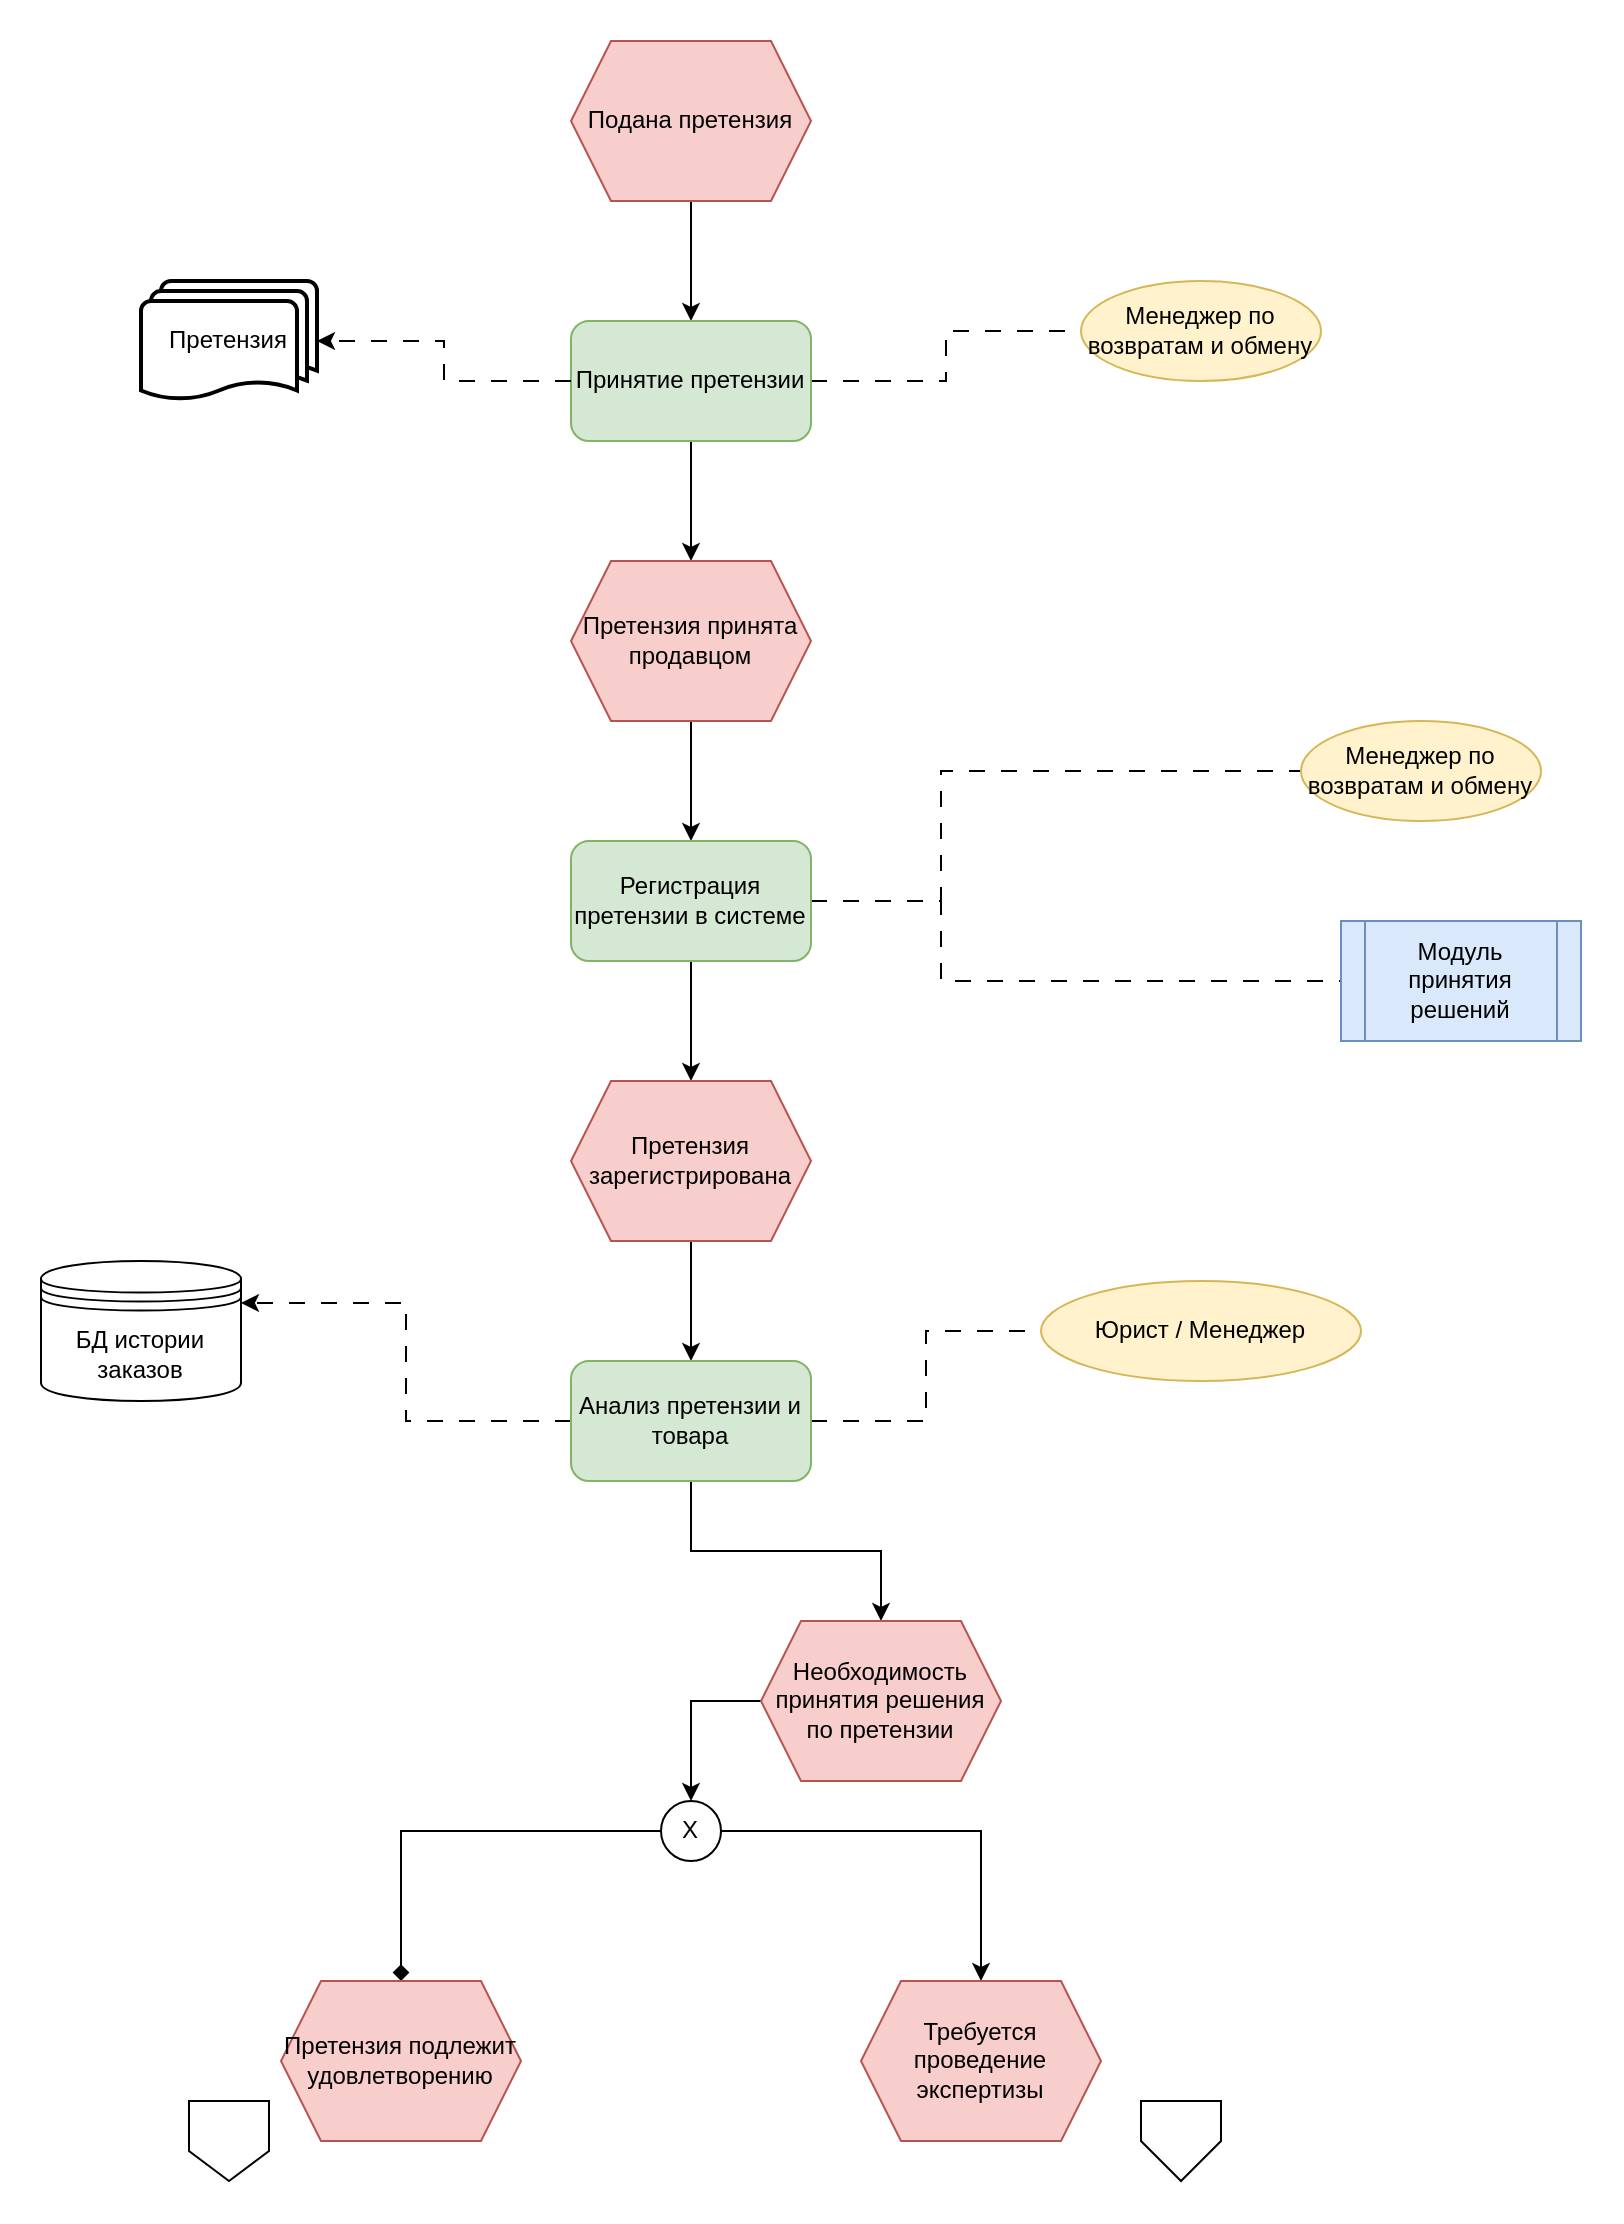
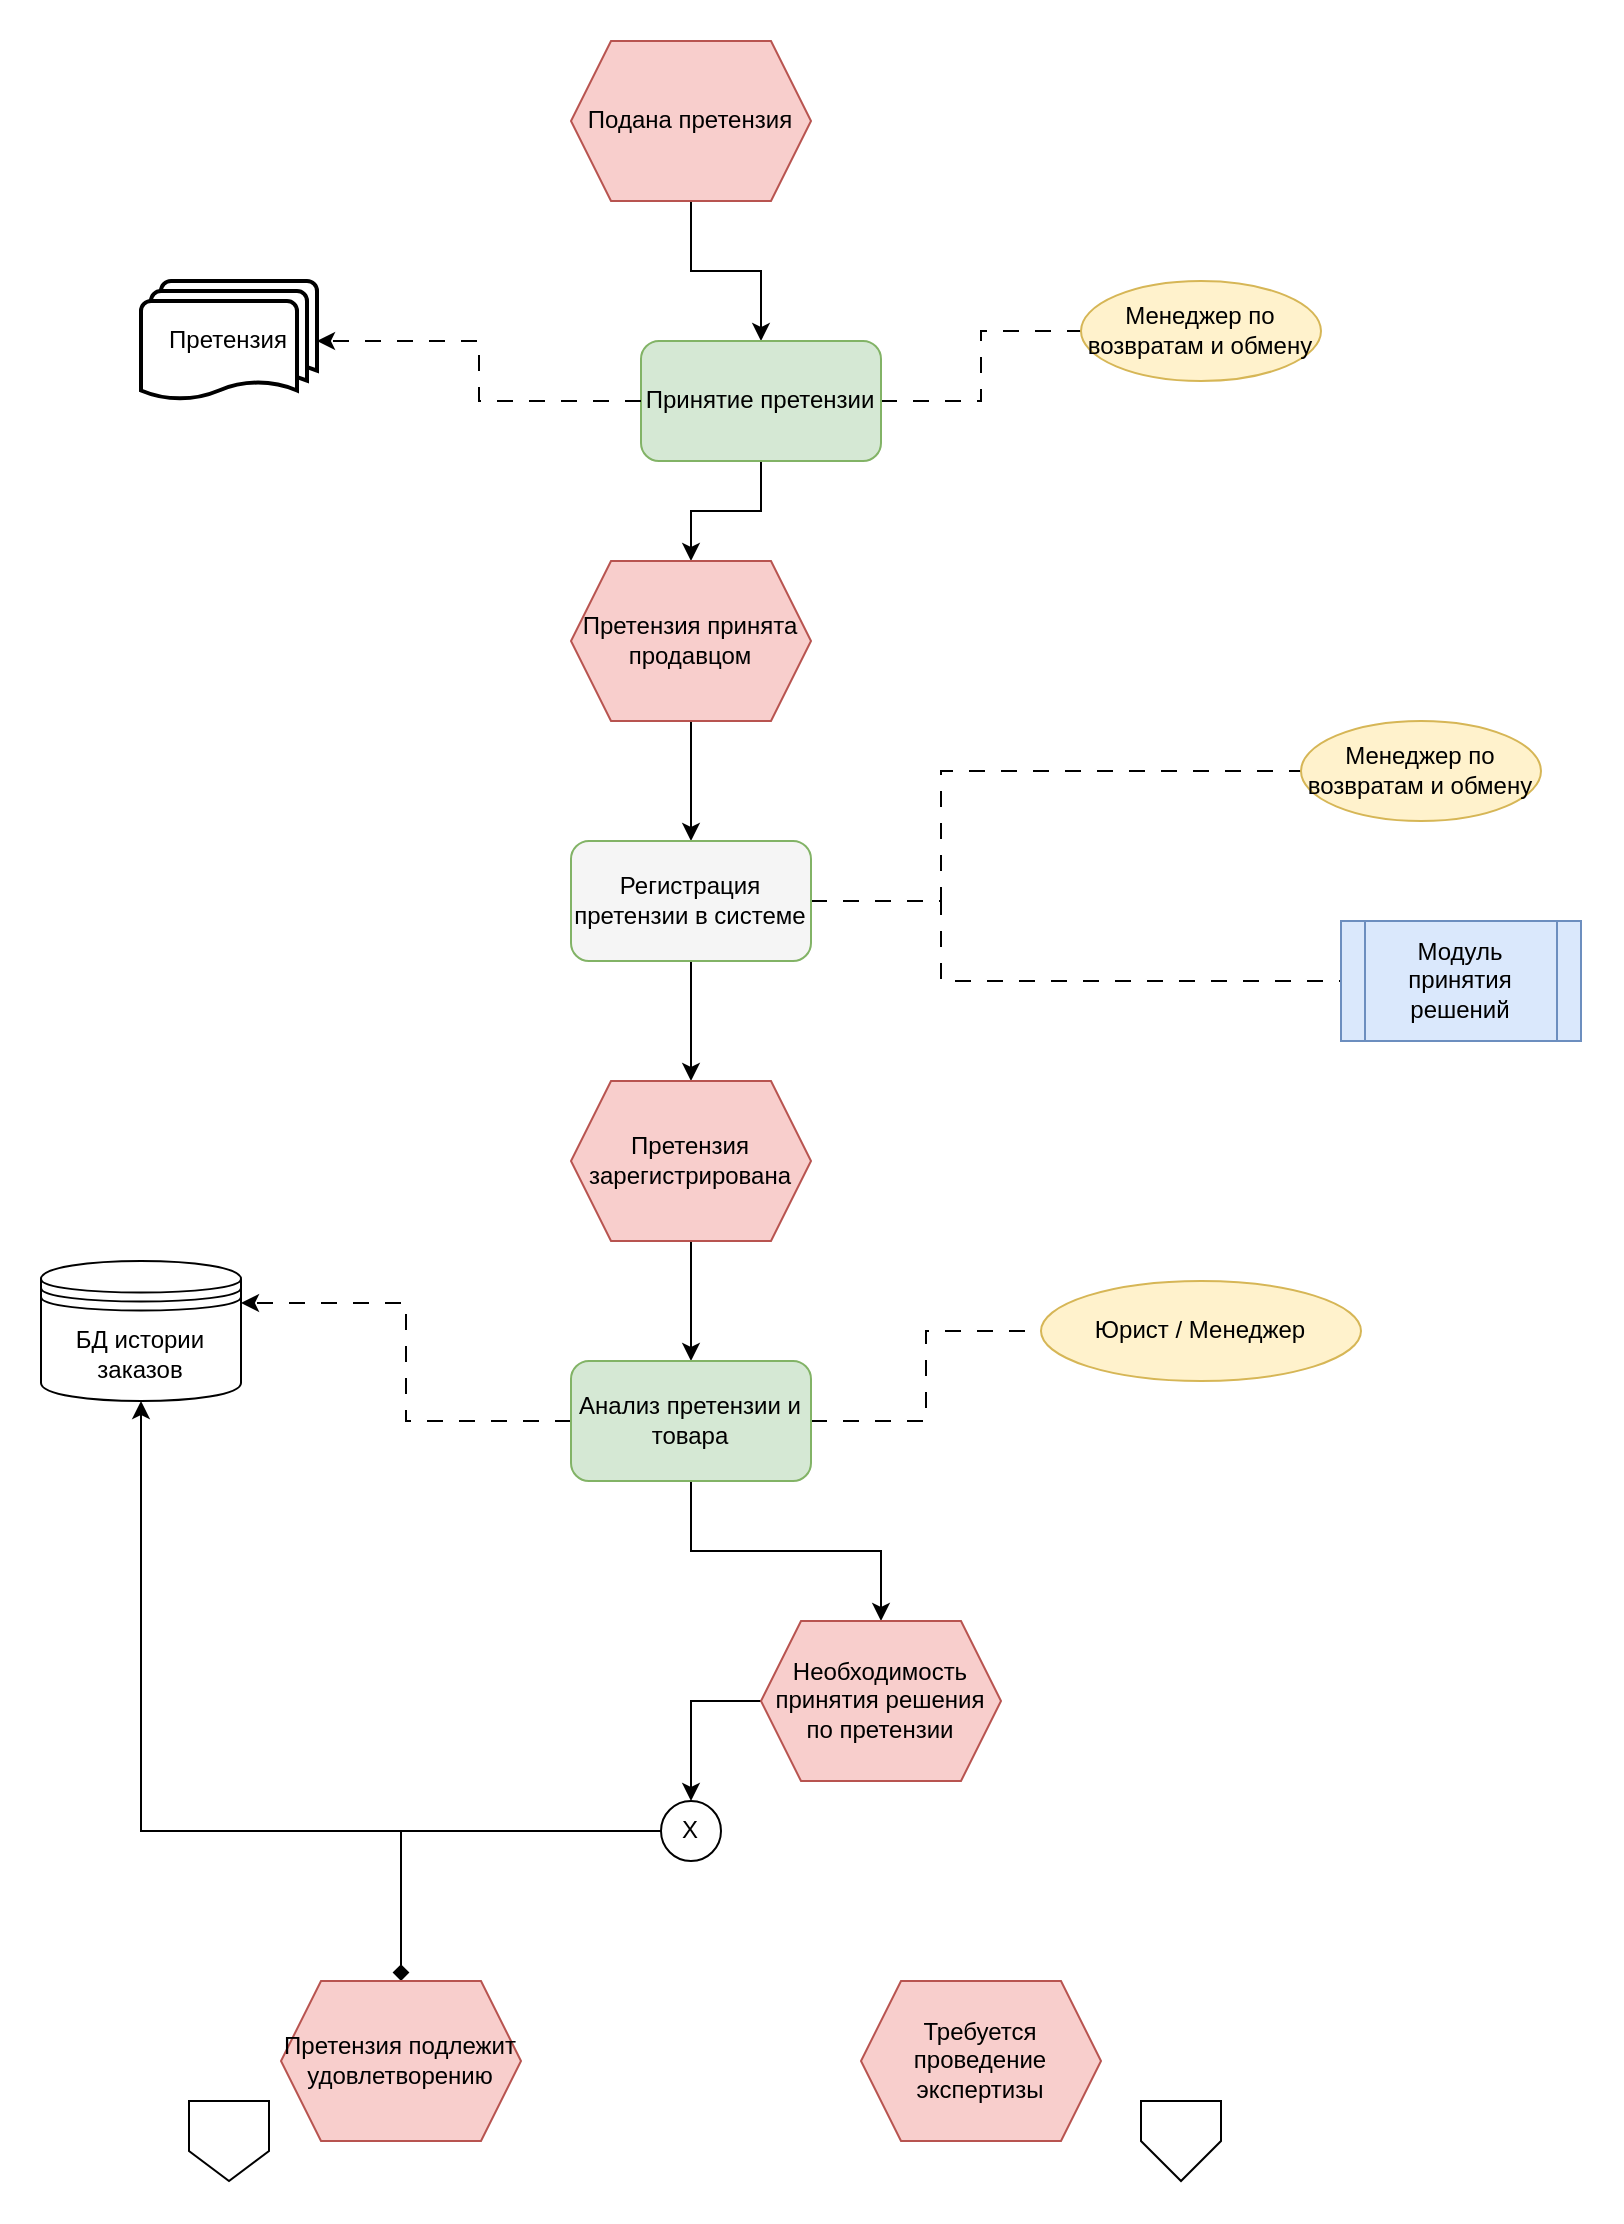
(691, 381) -> (761, 401)
(691, 901) -> (691, 901)
(919, 1831) -> (141, 1751)
